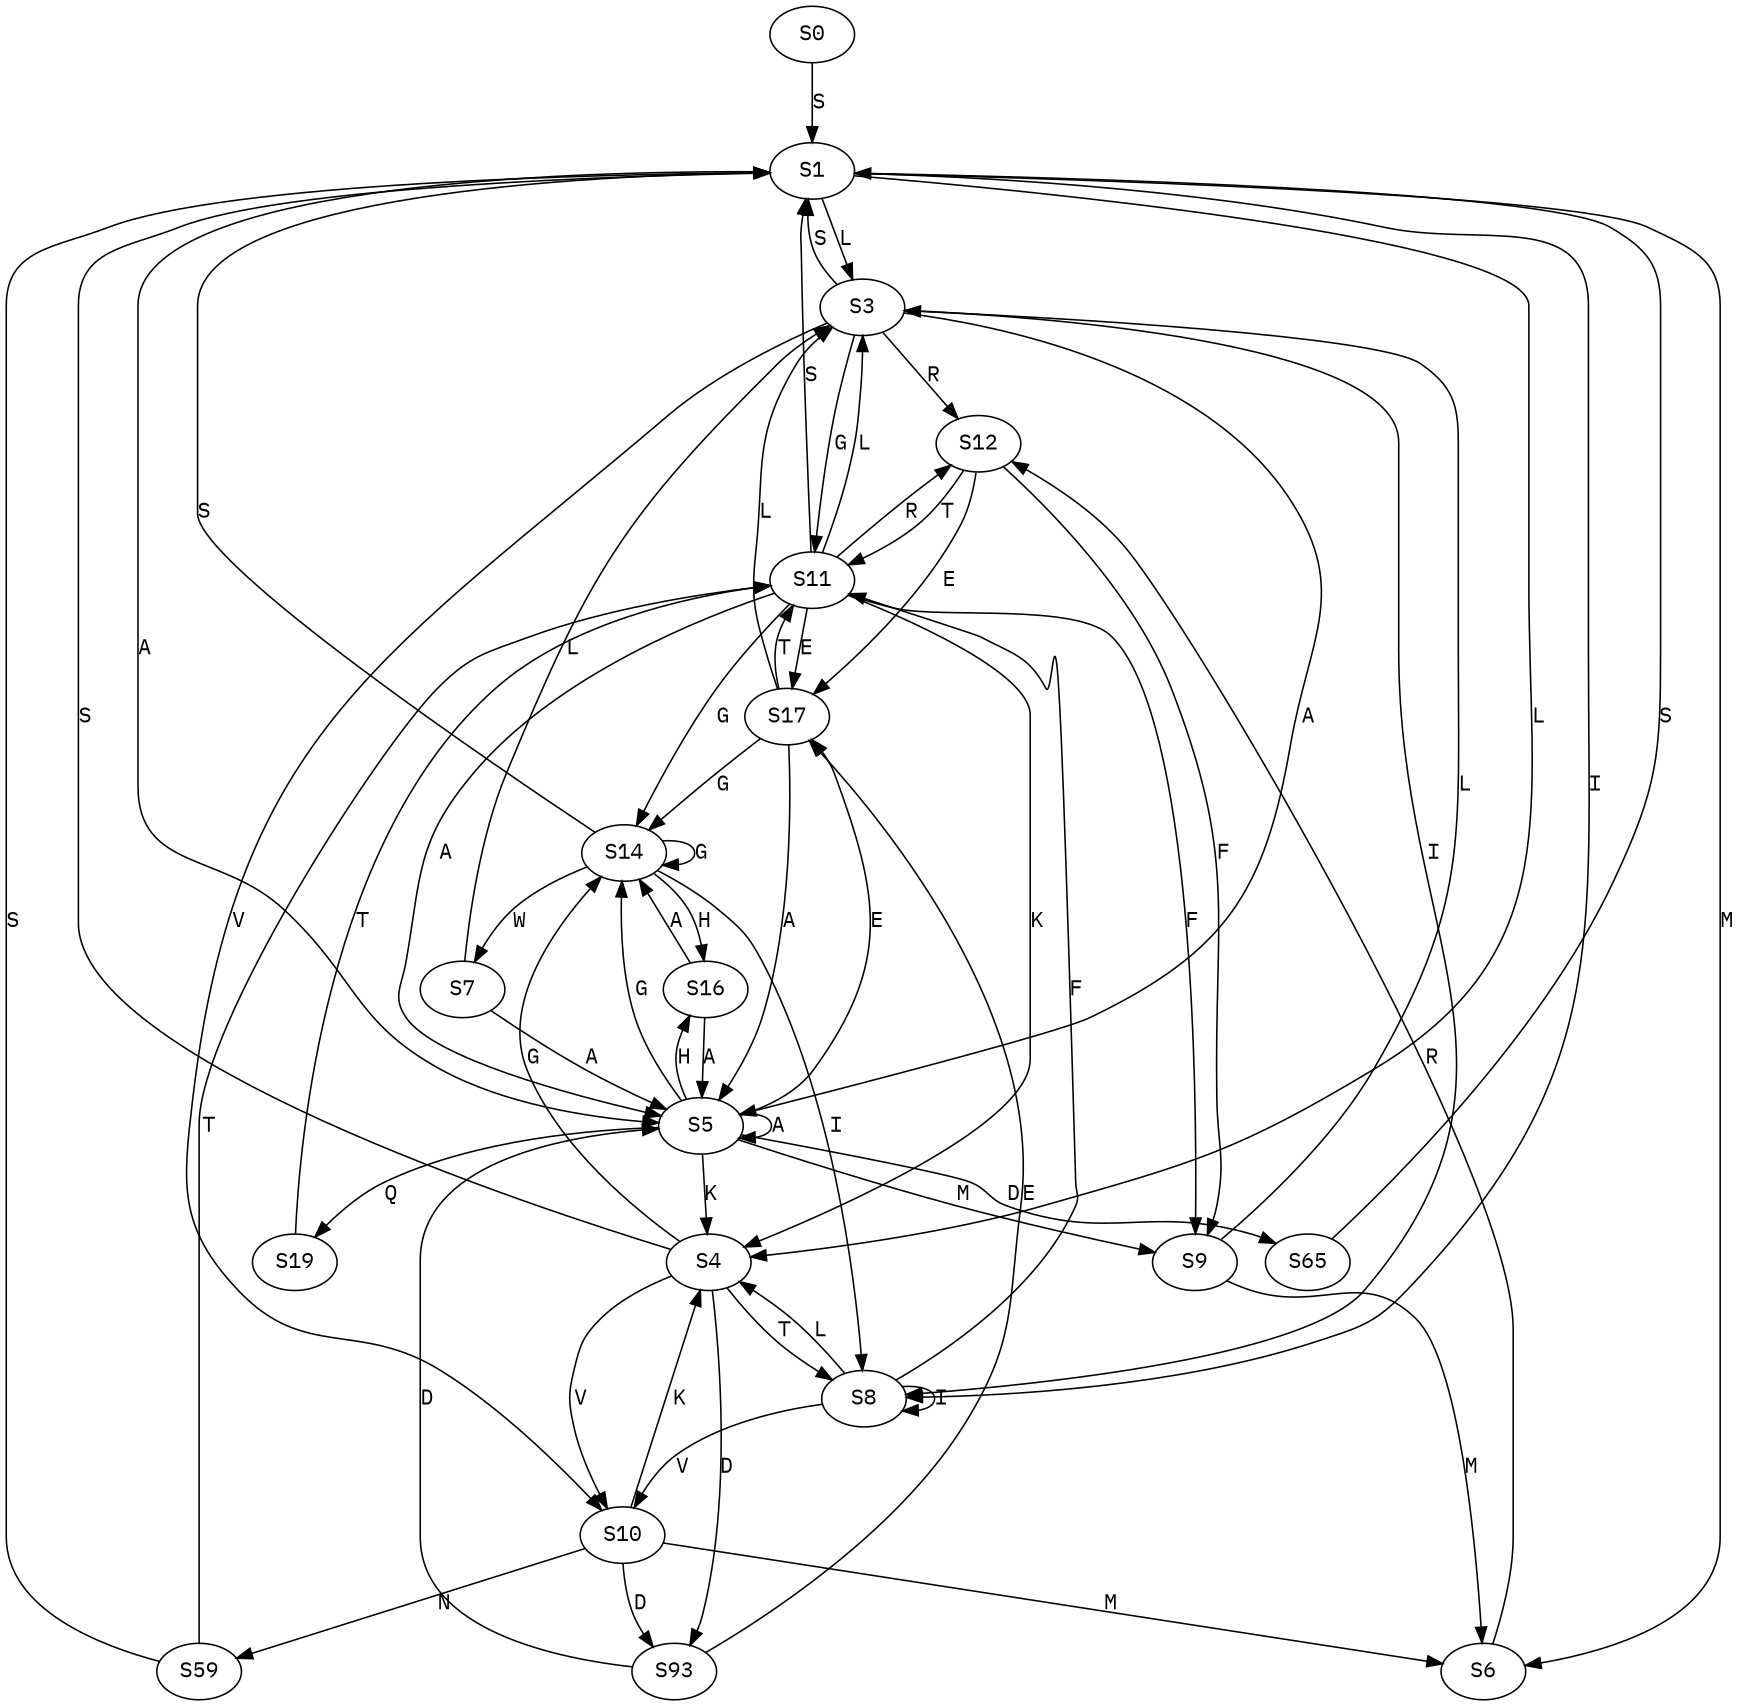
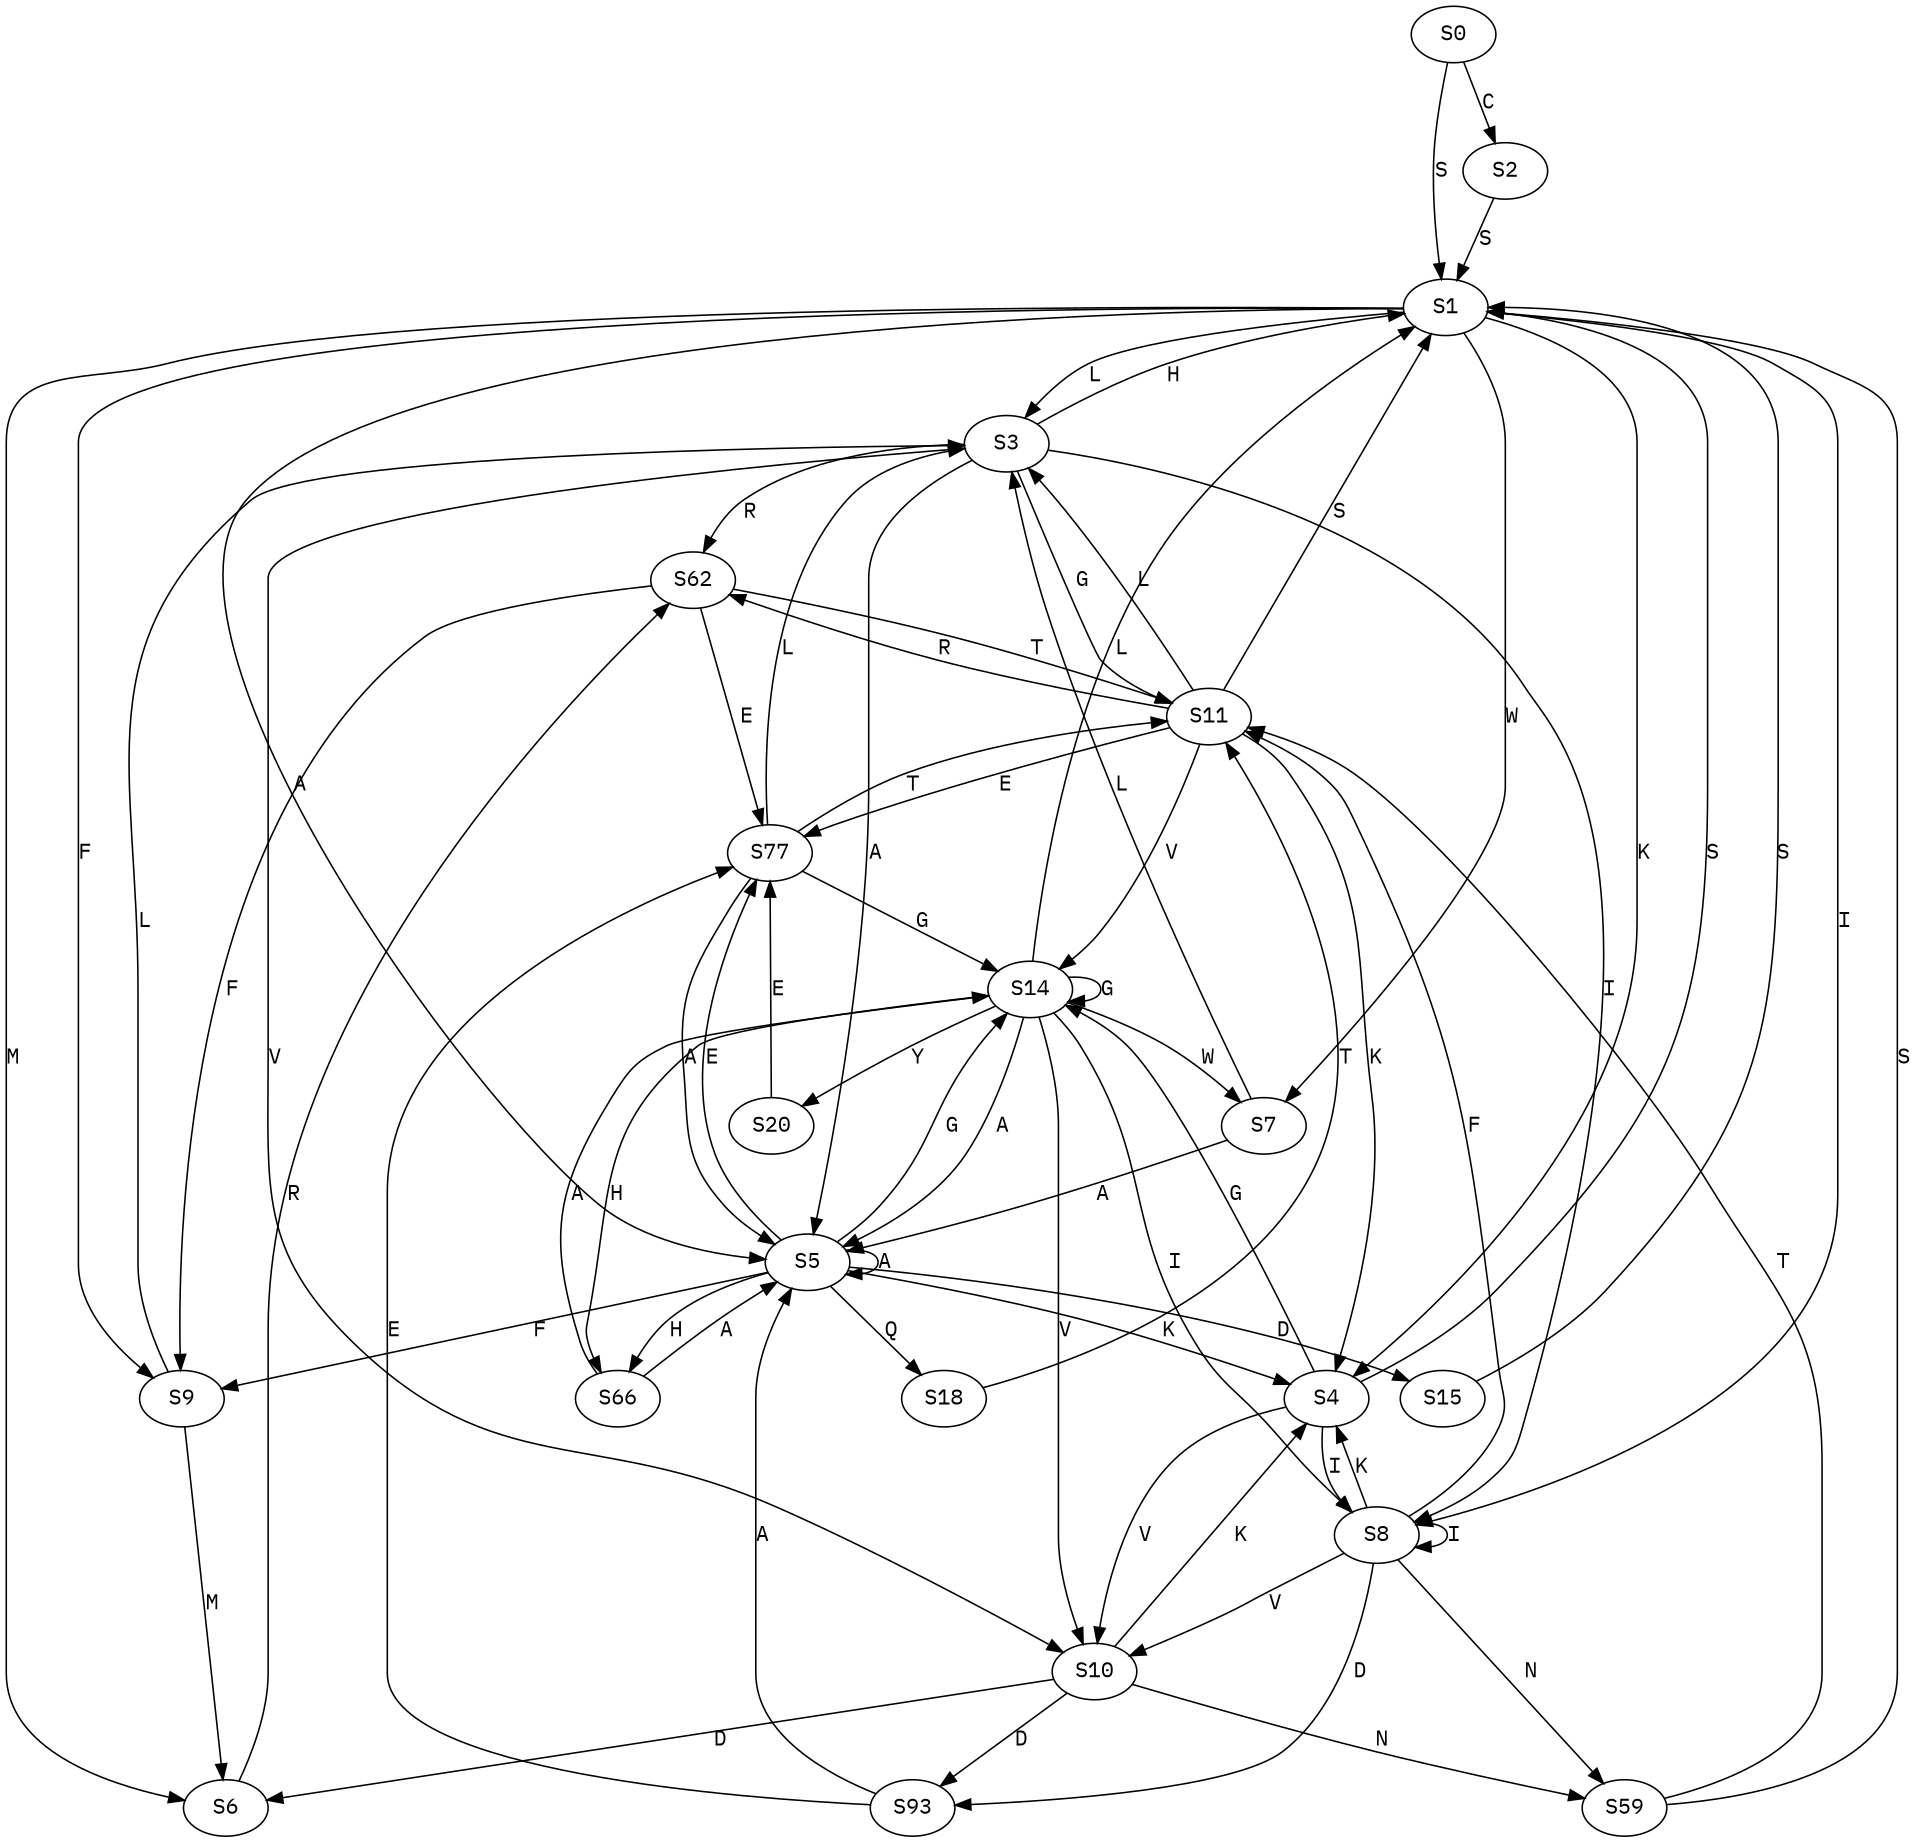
none -> (1505, 171)
(821, 239) -> (1174, 376)
(978, 444) -> (693, 580)
(205, 512) -> (1122, 648)
(724, 717) -> (1172, 853)
(787, 717) -> (770, 853)
(1539, 717) -> (1644, 853)
none -> (1505, 741)
(1168, 787) -> (258, 363)
(429, 844) -> (968, 1150)
(706, 989) -> (618, 1399)
none -> (771, 1126)
(964, 1194) -> (540, 1330)
(295, 1262) -> (944, 1399)
(1308, 1262) -> (1443, 1399)
(785, 1330) -> (1335, 1467)
(821, 1330) -> (1362, 1467)
none -> (1058, 1339)
(427, 1399) -> (763, 1535)
(721, 1462) -> (1235, 1772)
(1111, 1603) -> (721, 1740)
none -> (1495, 1666)
